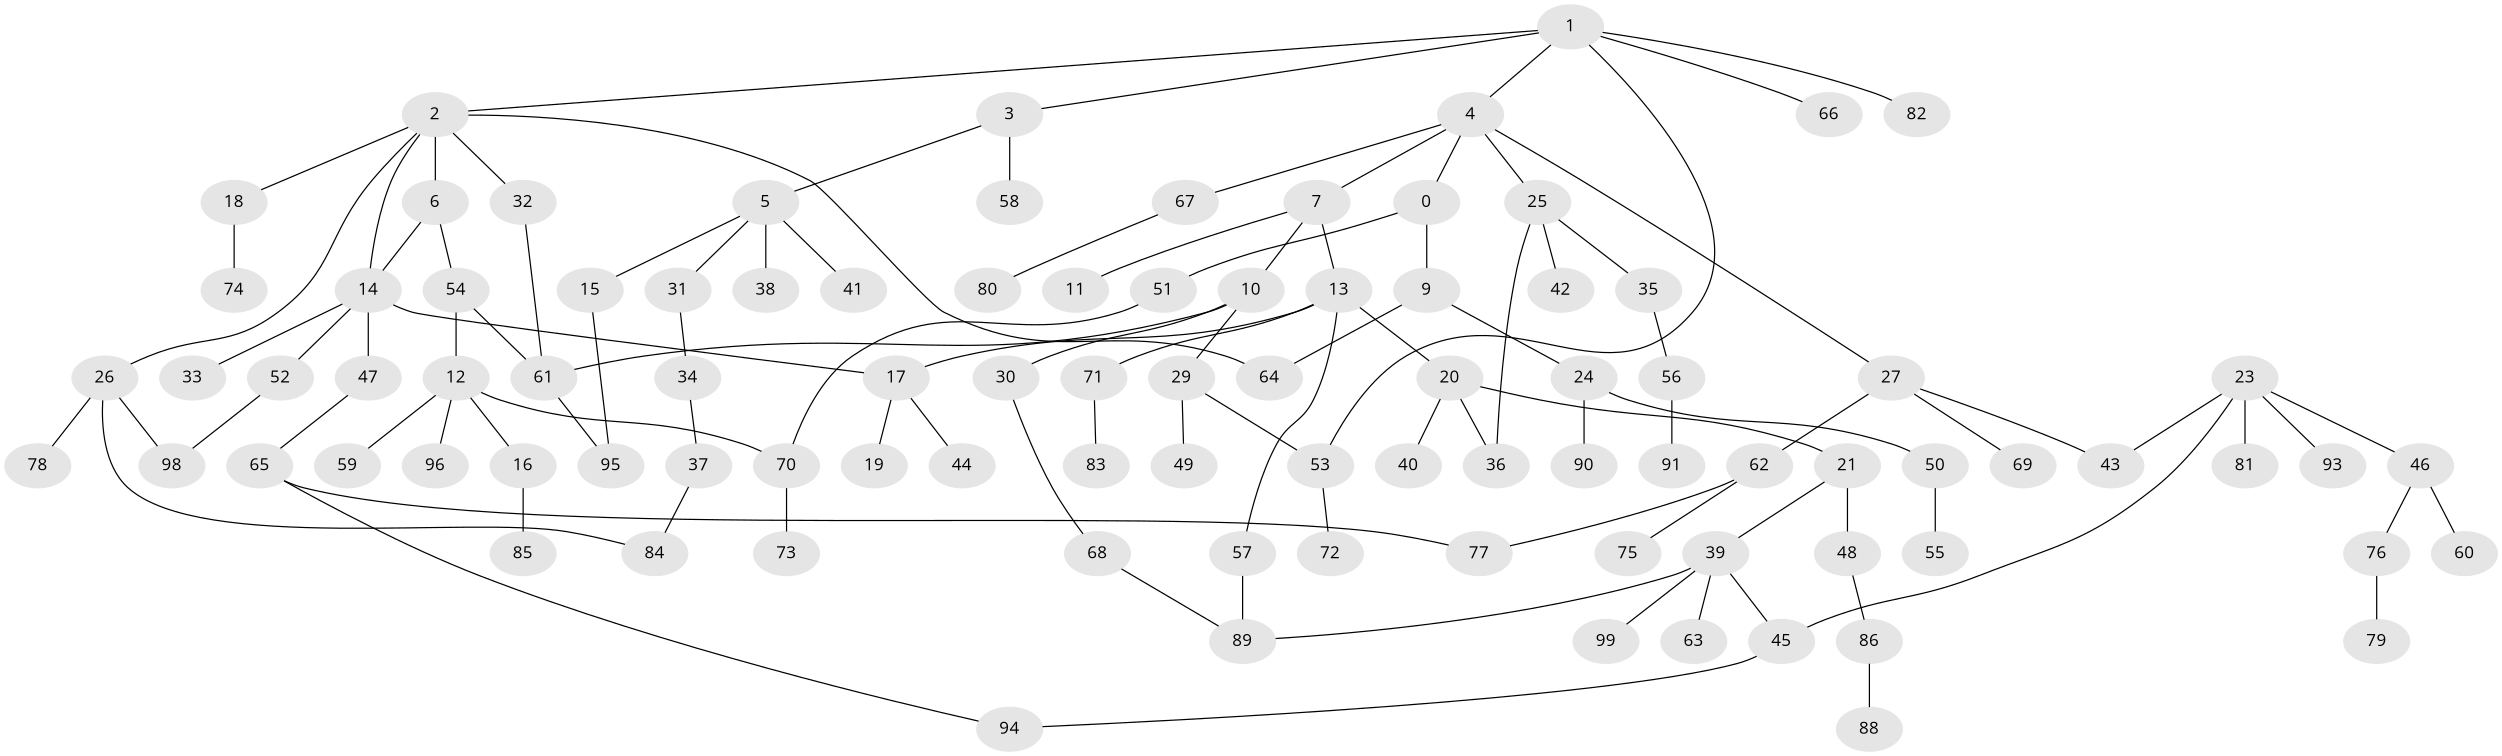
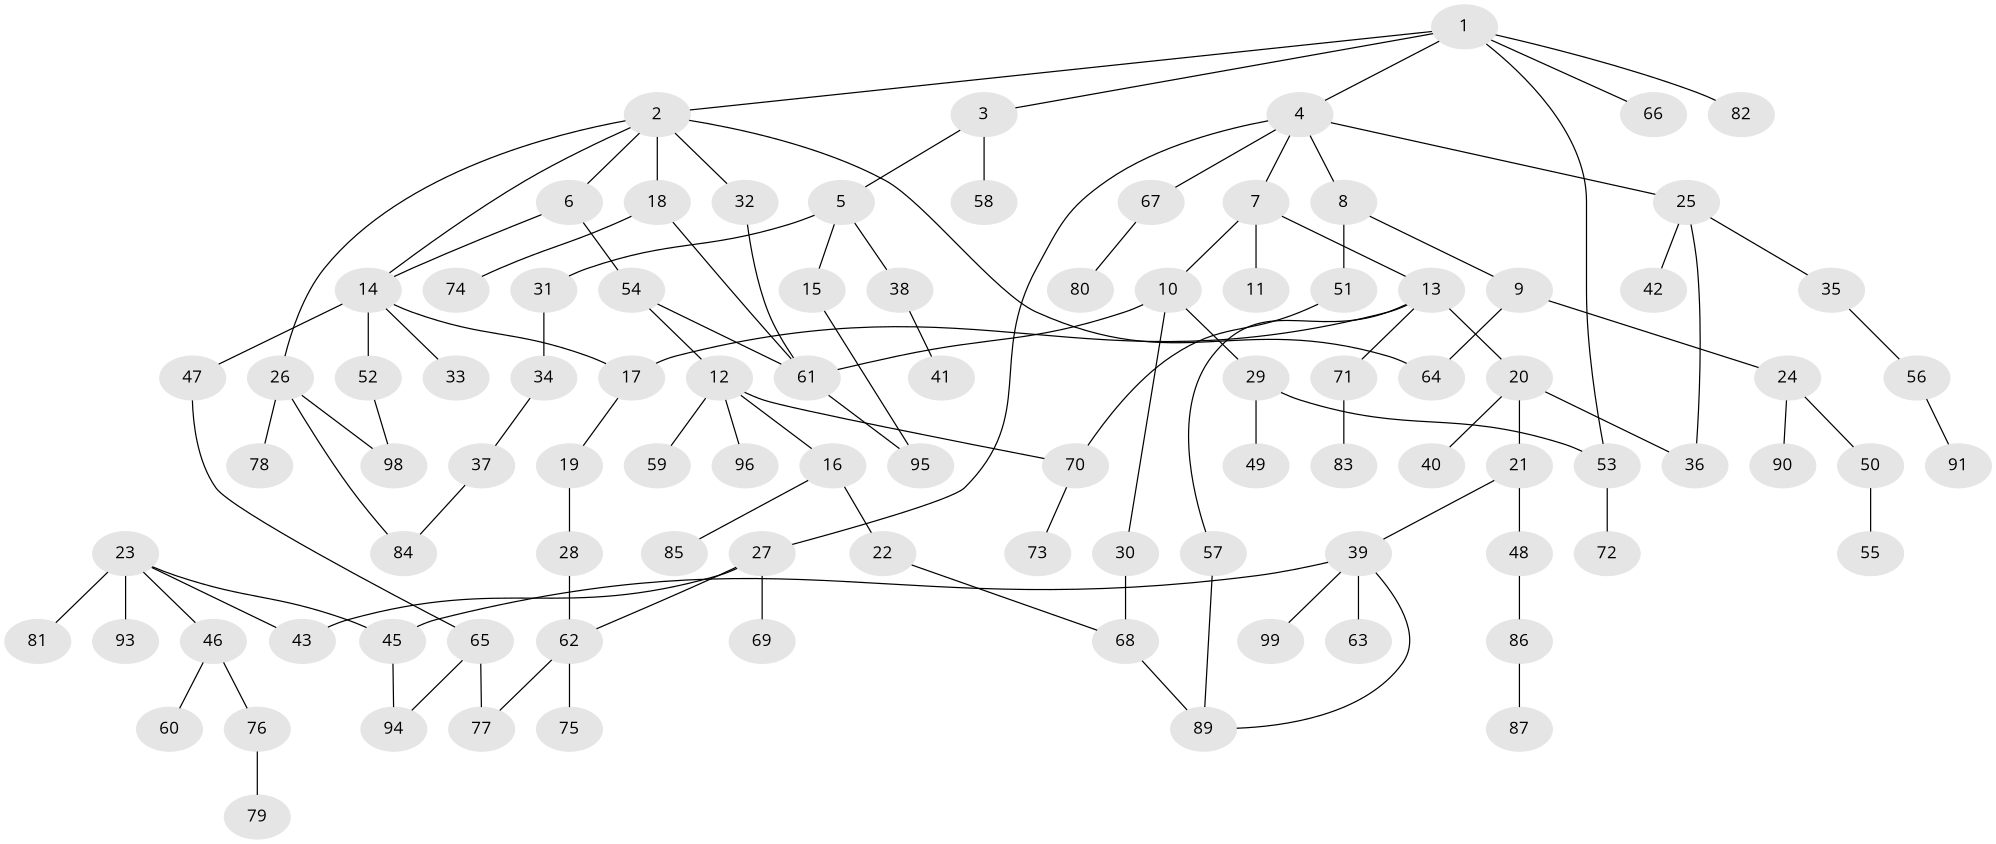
(1427, 202) -> (1344, 202)
(810, 246) -> (922, 336)
none -> (732, 291)
(962, 466) -> none
none -> (569, 554)
none -> (883, 554)
(1869, 729) -> (1519, 729)
